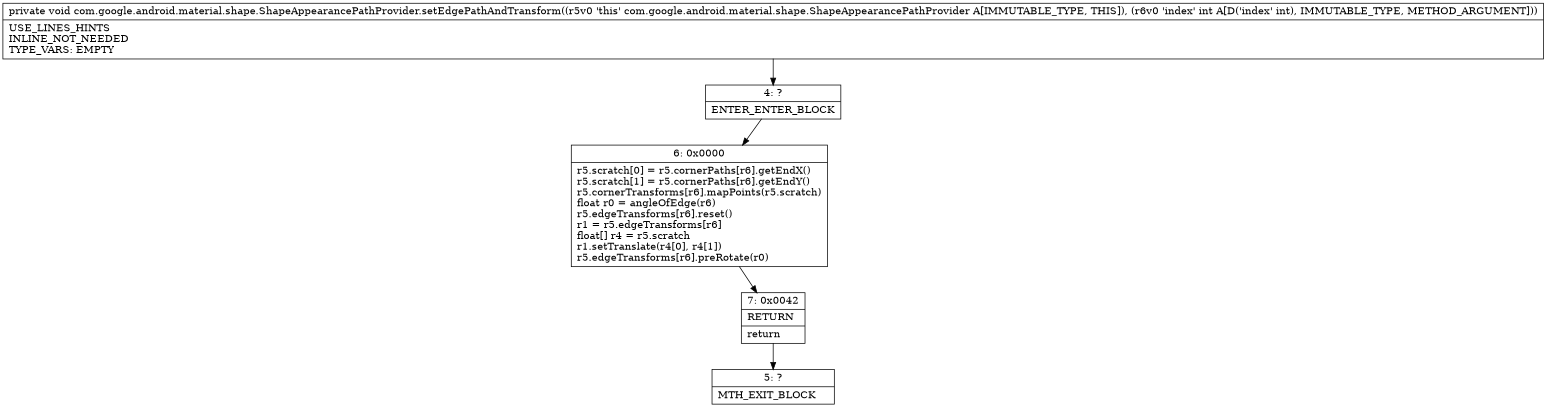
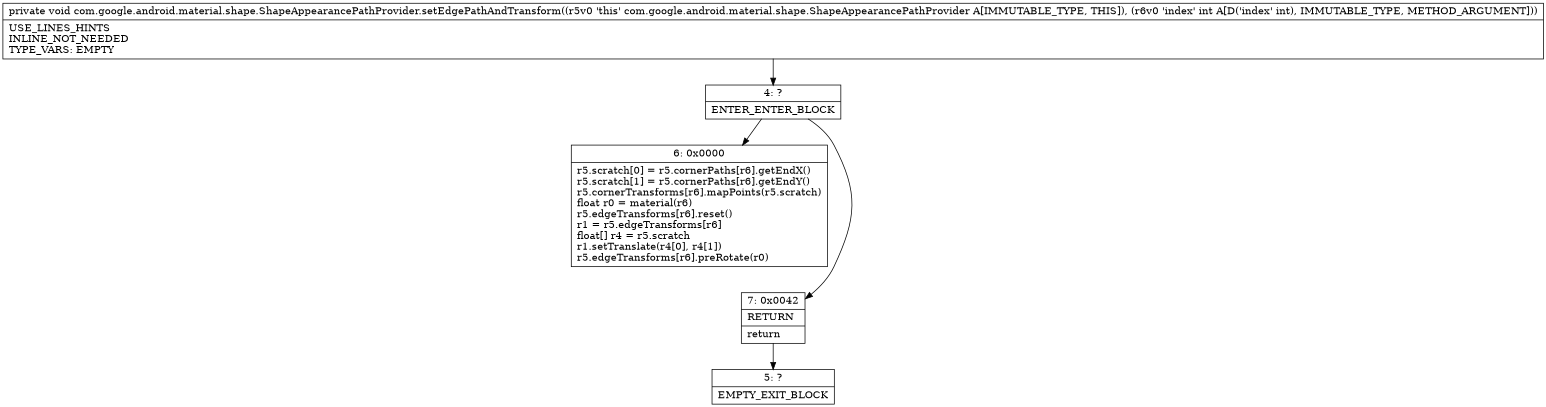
(647, 203) -> (635, 203)
(746, 277) -> (852, 205)
(767, 395) -> (773, 395)
